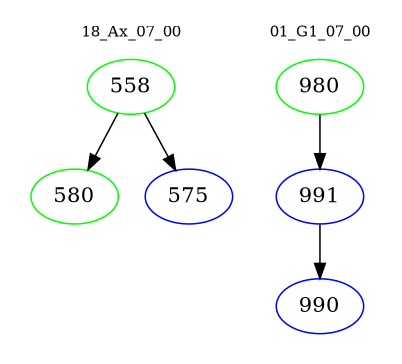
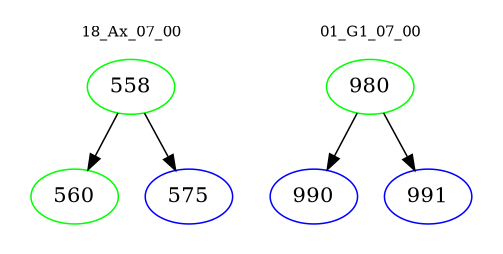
(75, 197) -> (75, 197)
(320, 244) -> (346, 135)
